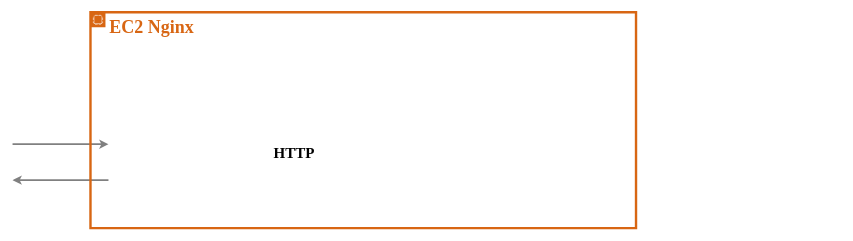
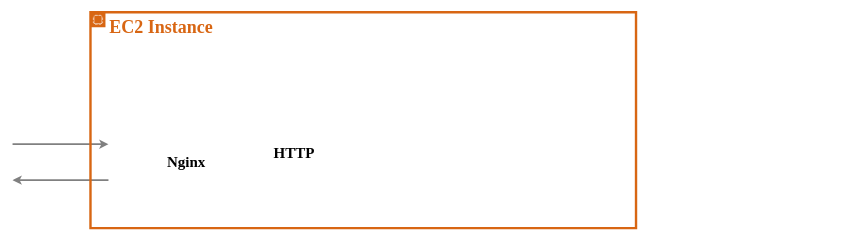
(126, 21) -> (133, 21)
none -> (186, 162)
